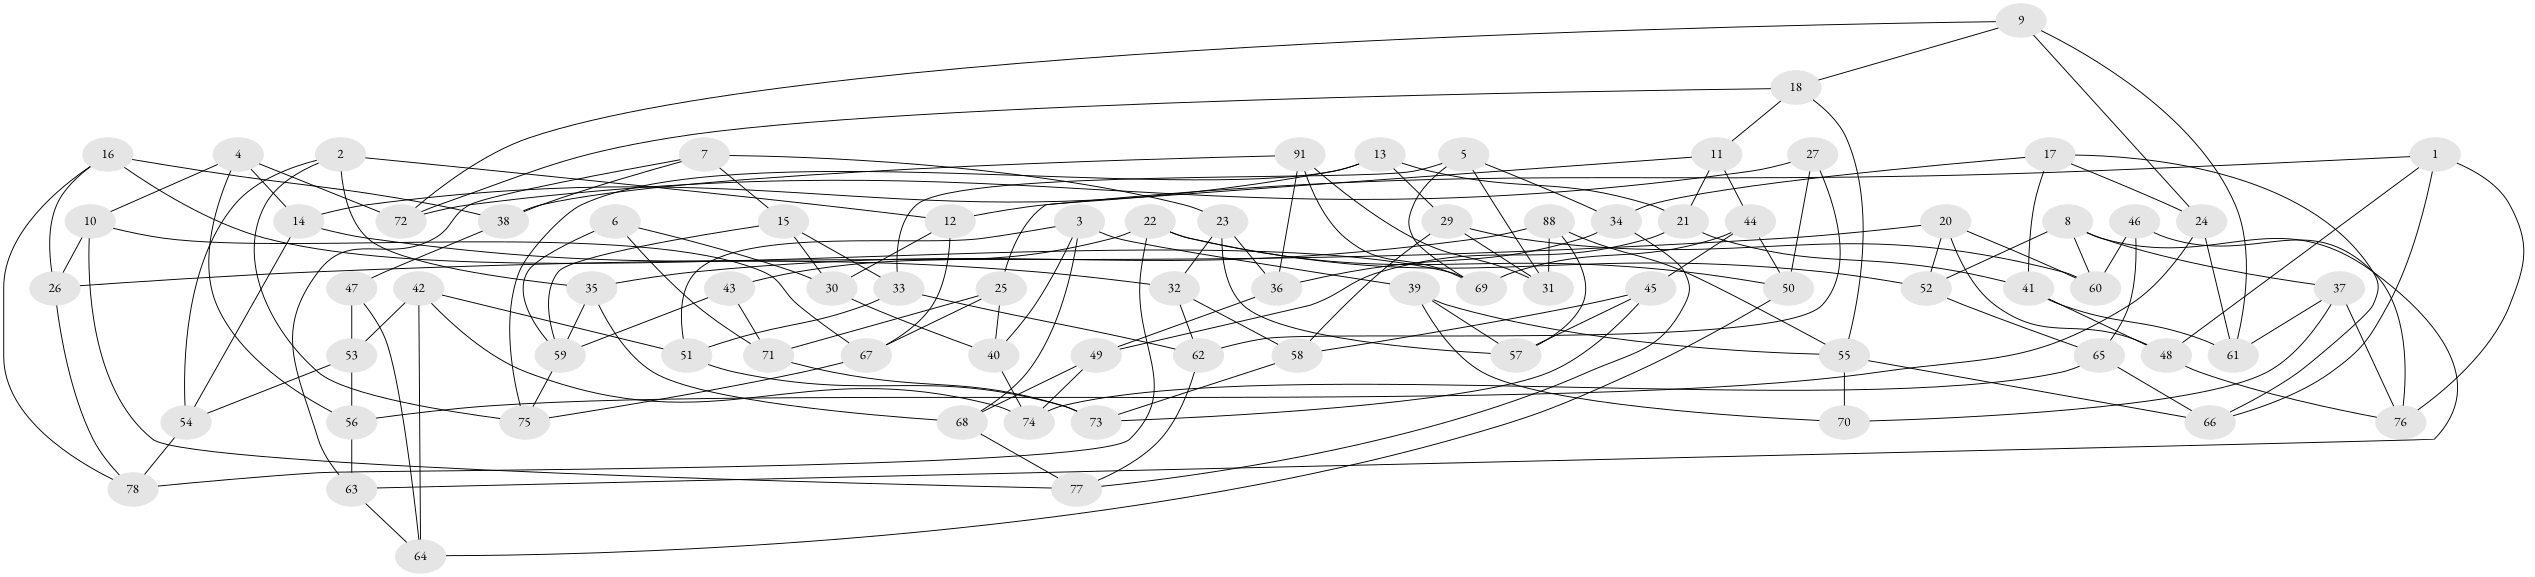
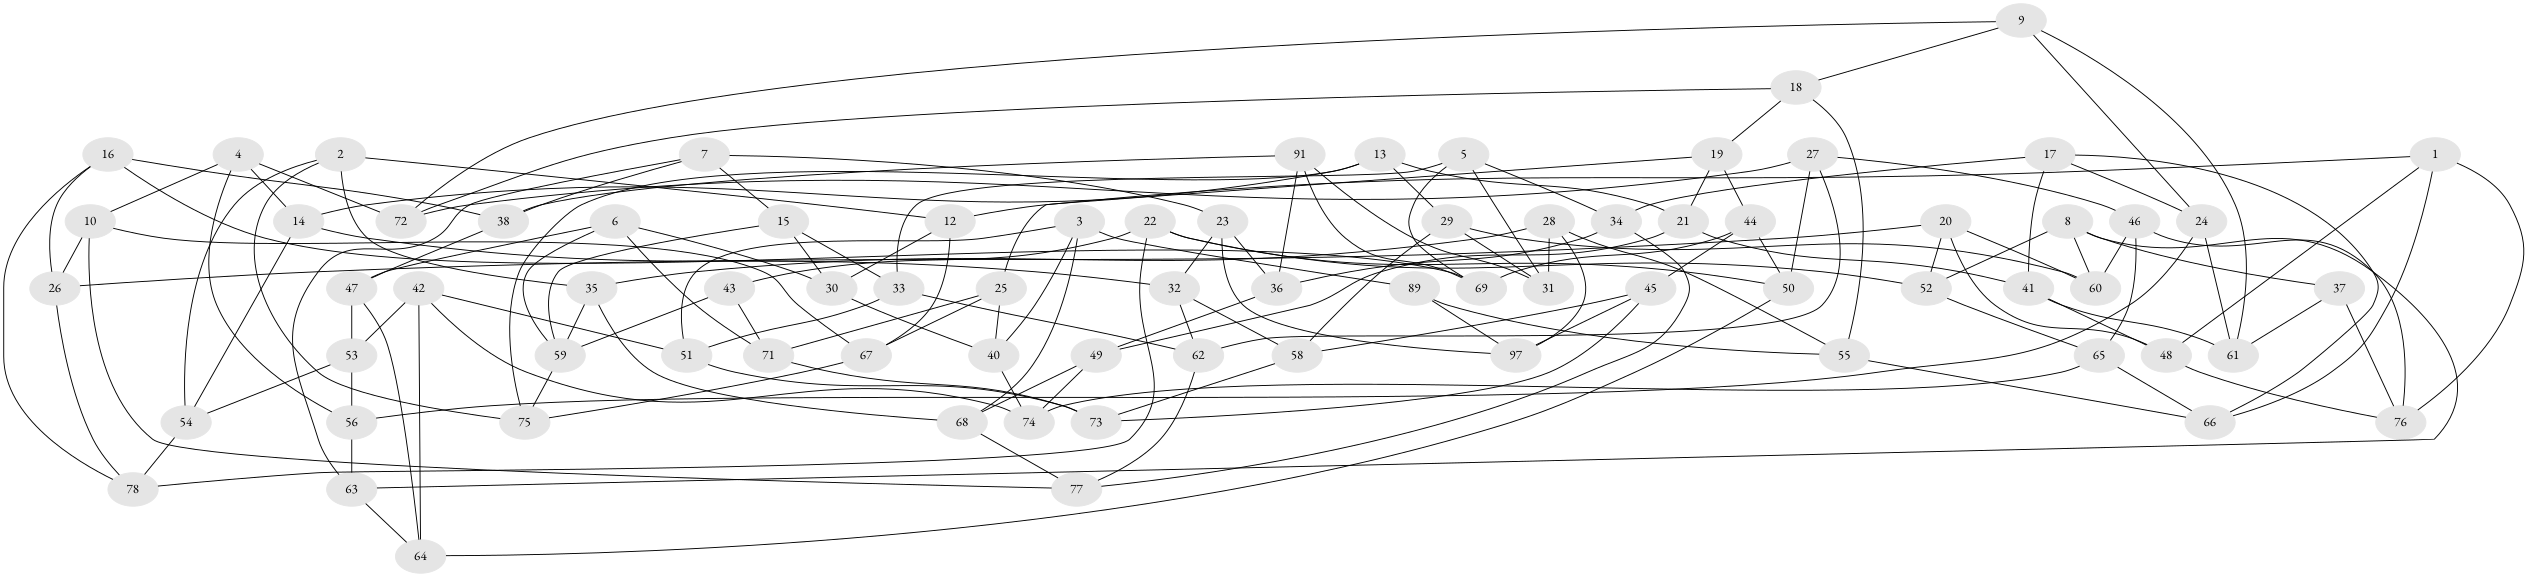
(1717, 154) -> (1717, 154)
none -> (1999, 180)
(1549, 221) -> (1549, 221)
none -> (480, 250)
(1414, 288) -> (1414, 288)
(1516, 355) -> (1516, 355)
(1844, 422) -> none
